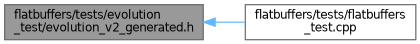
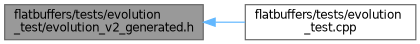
(331, 22) -> (331, 22)
